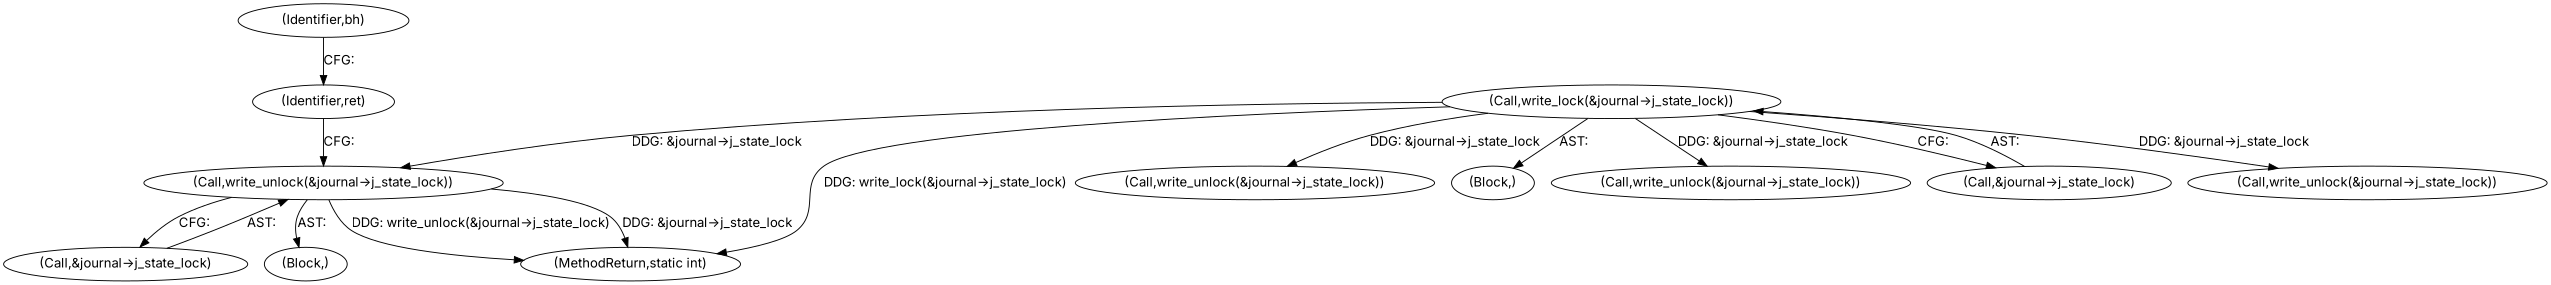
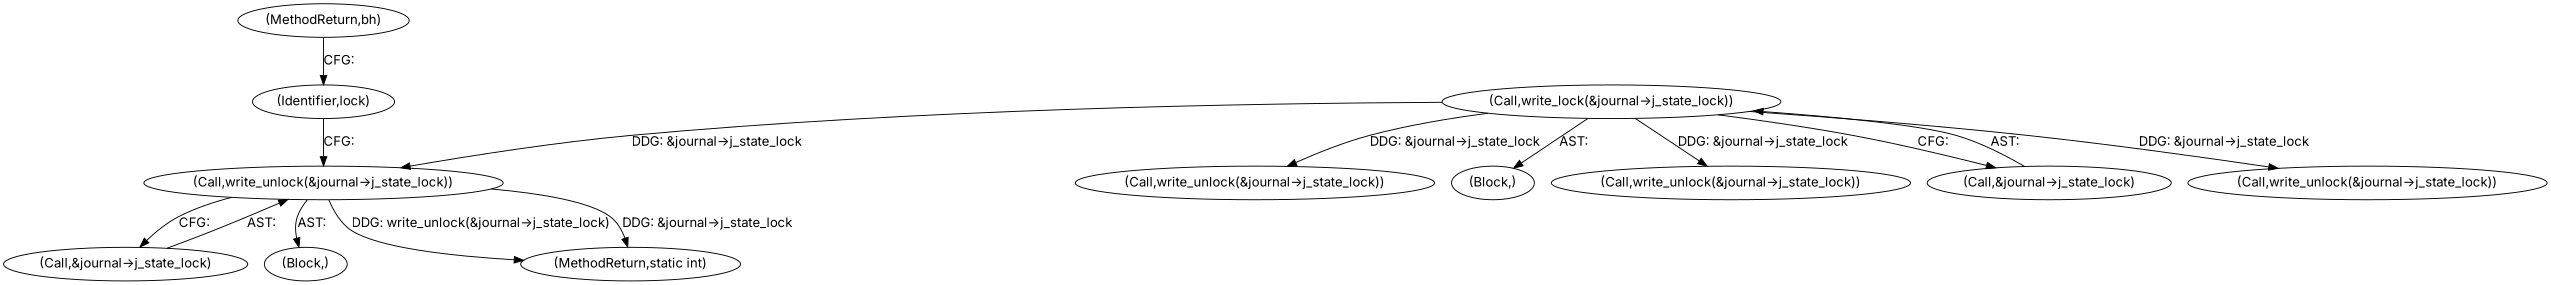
(324, 21) -> (324, 21)
(324, 102) -> (324, 102)
(1062, 127) -> none
